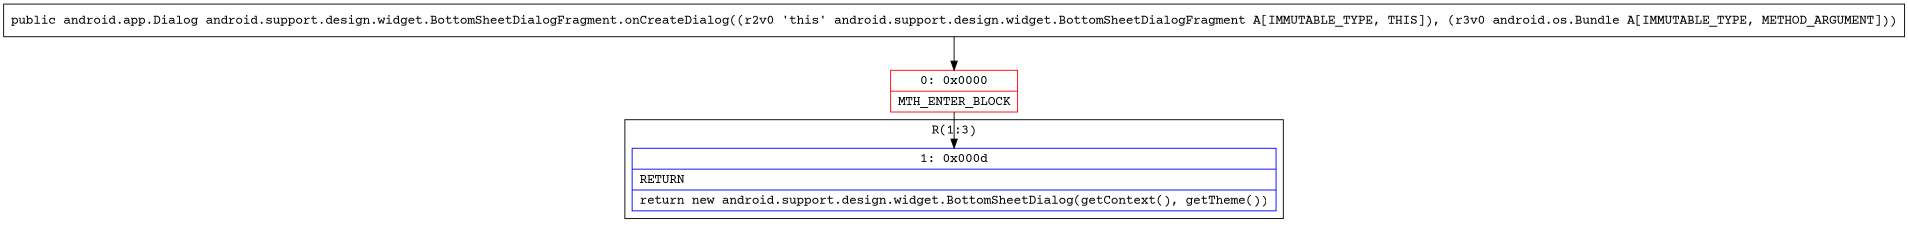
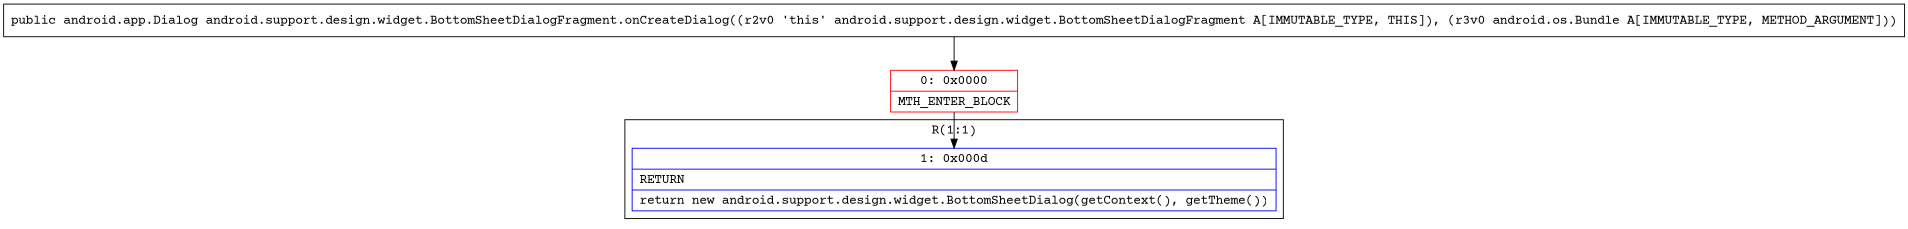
(954, 130) -> (954, 130)
